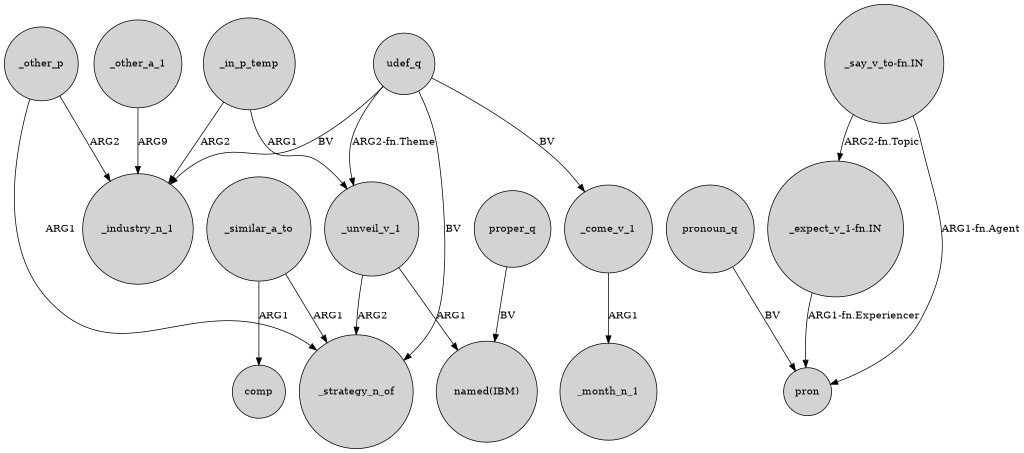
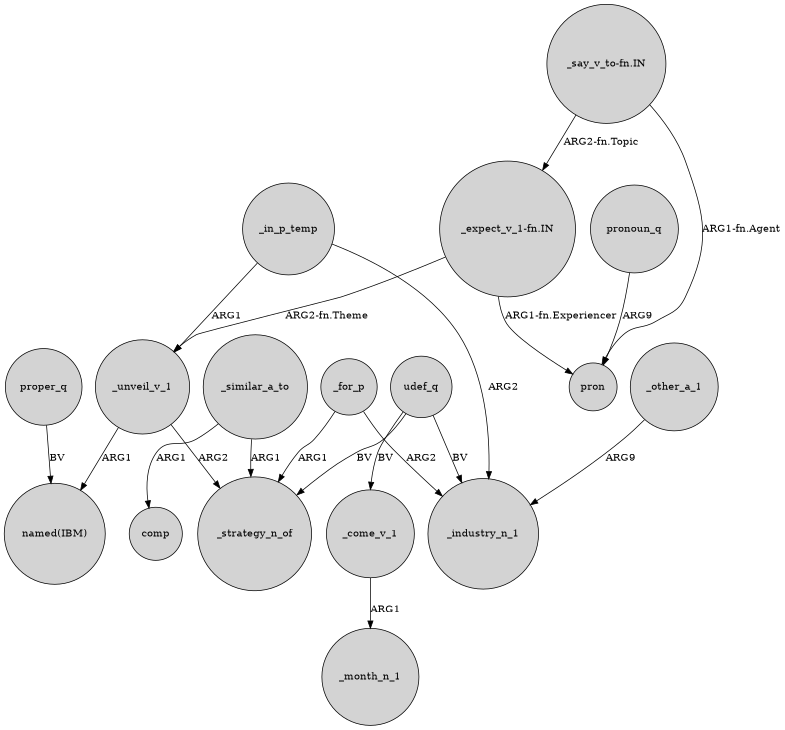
(41, 64) -> (349, 387)
(356, 129) -> (313, 304)
(773, 316) -> (638, 316)
